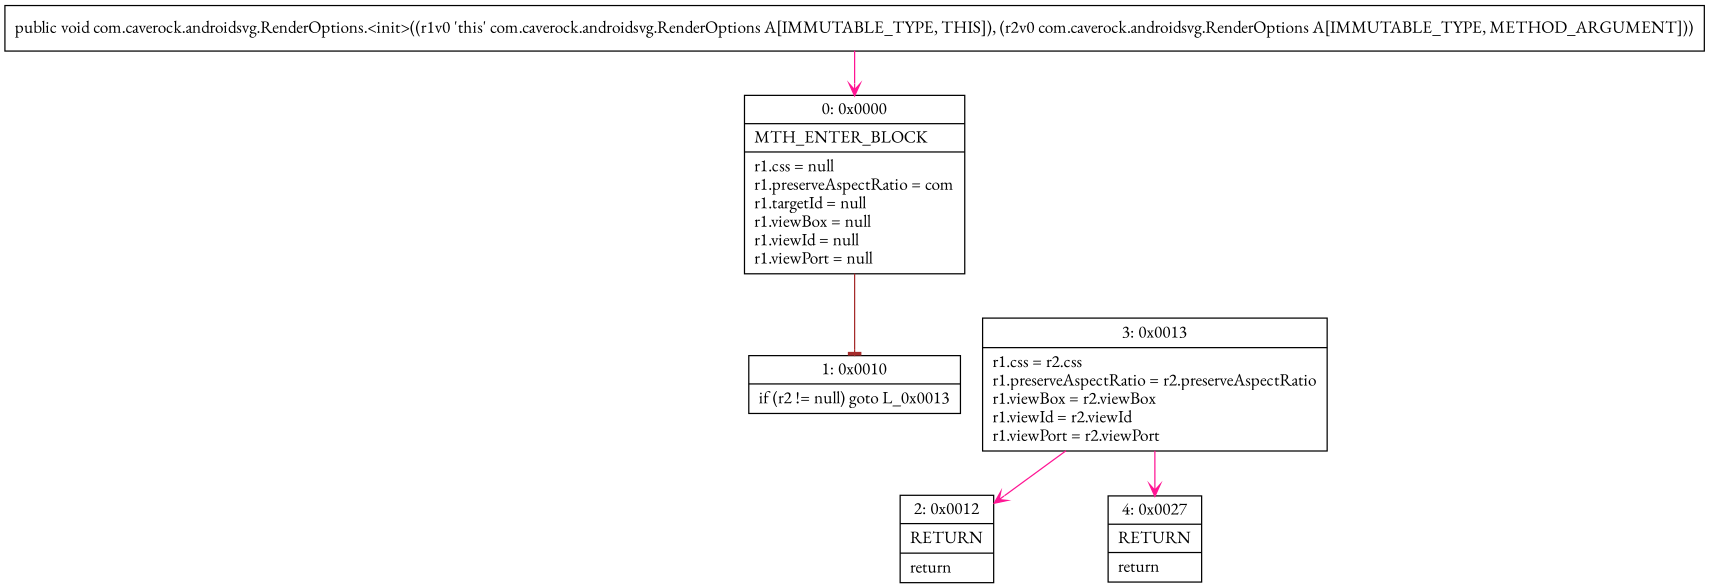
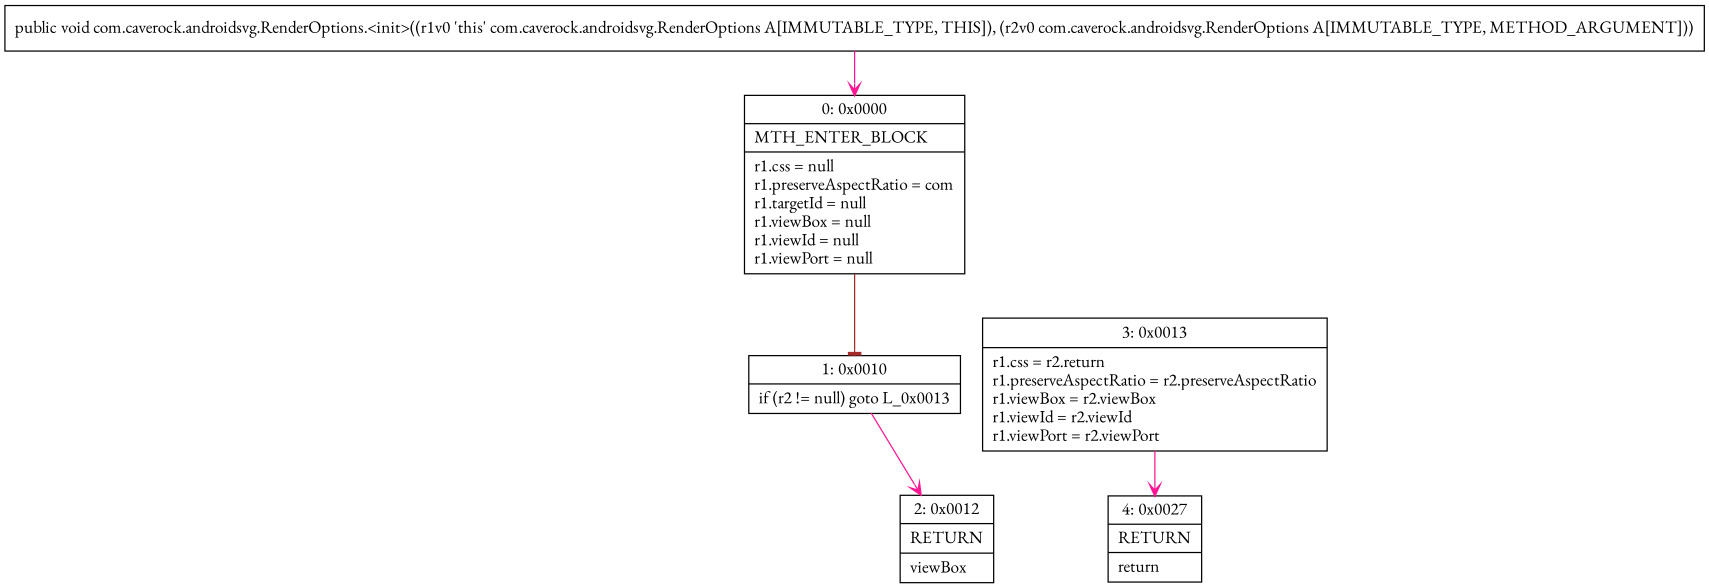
(1037, 362) -> (1049, 362)
(1035, 473) -> (893, 449)
(931, 567) -> (938, 567)
